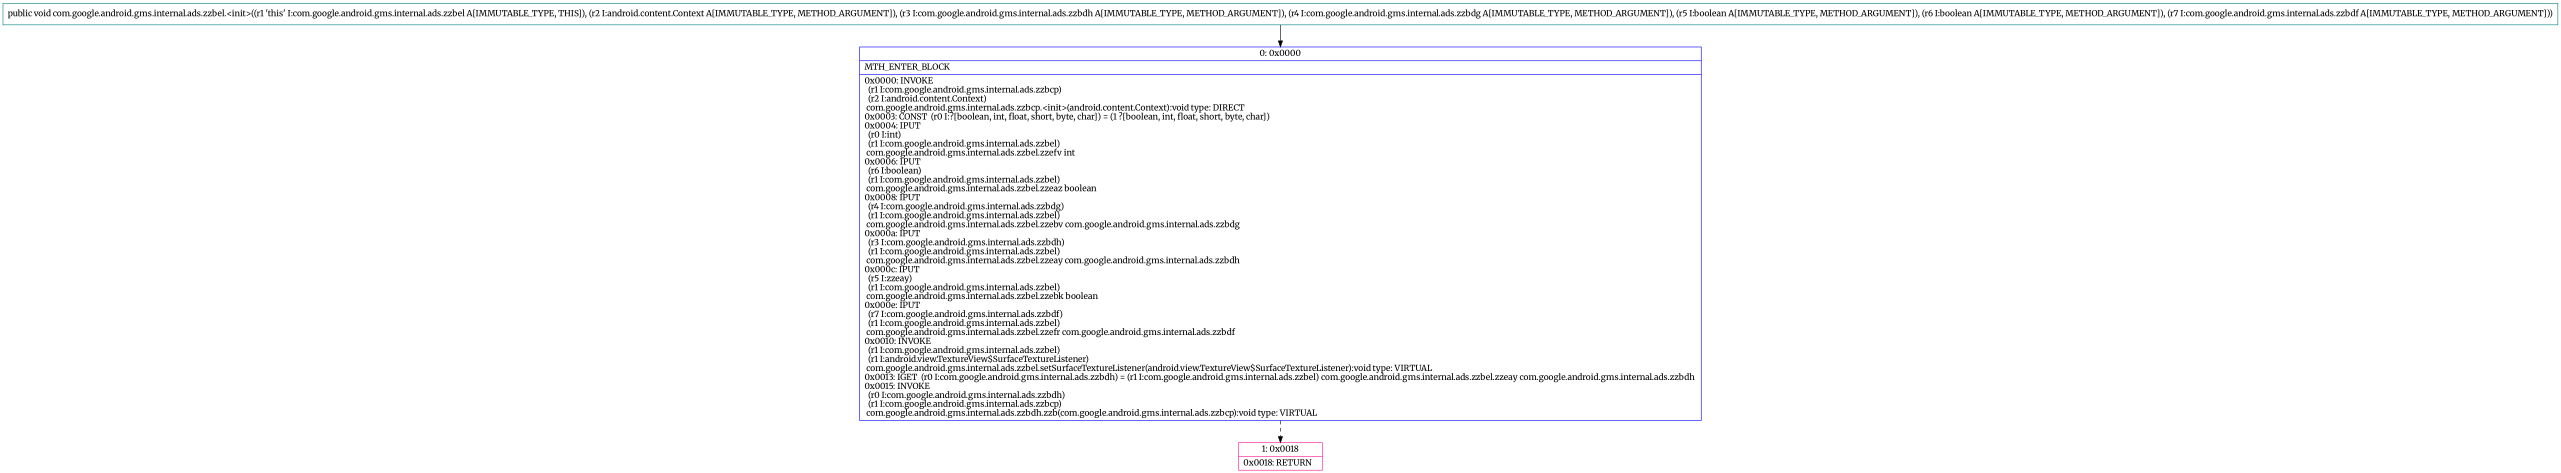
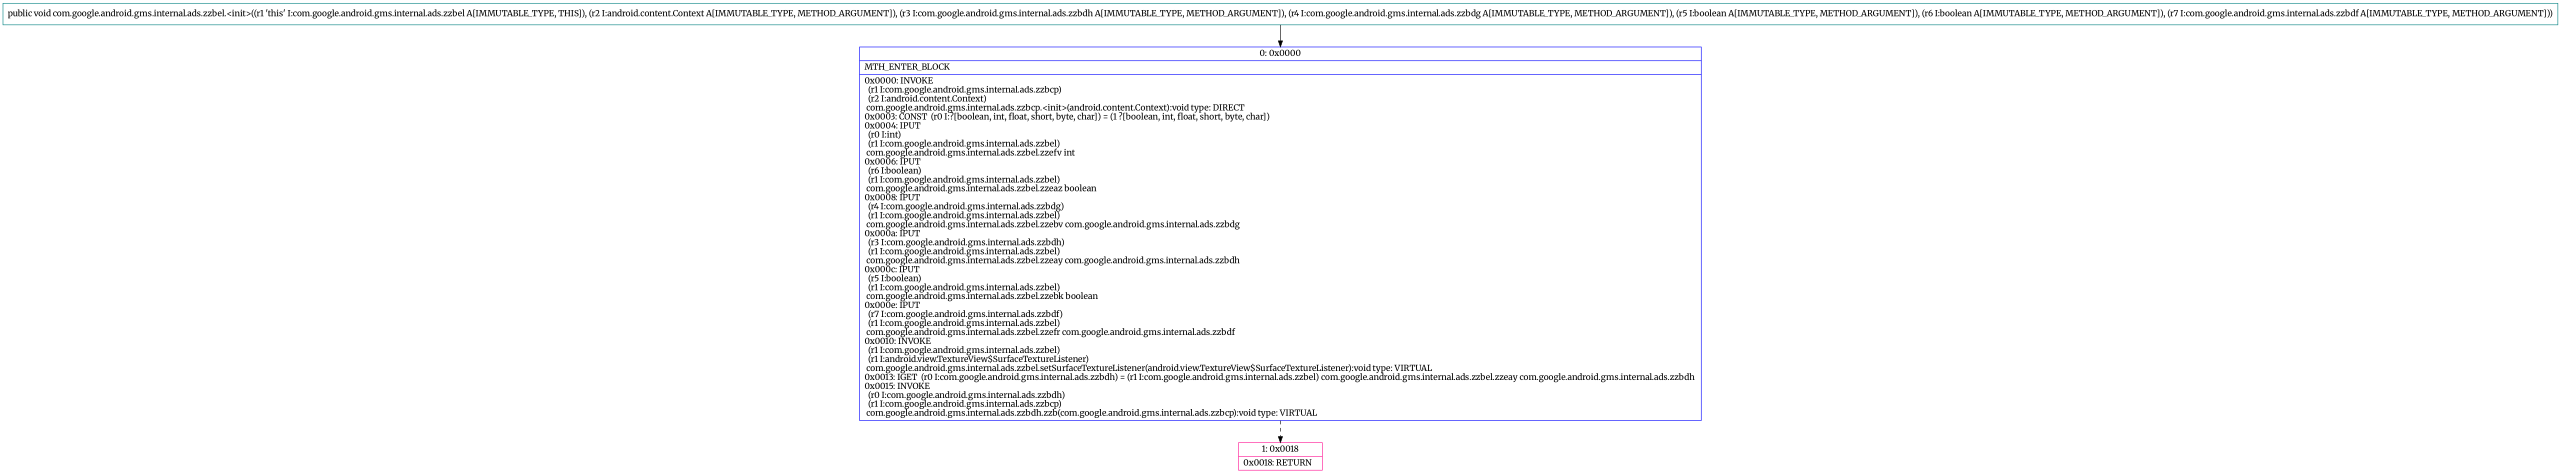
(888, 279) -> (893, 279)
